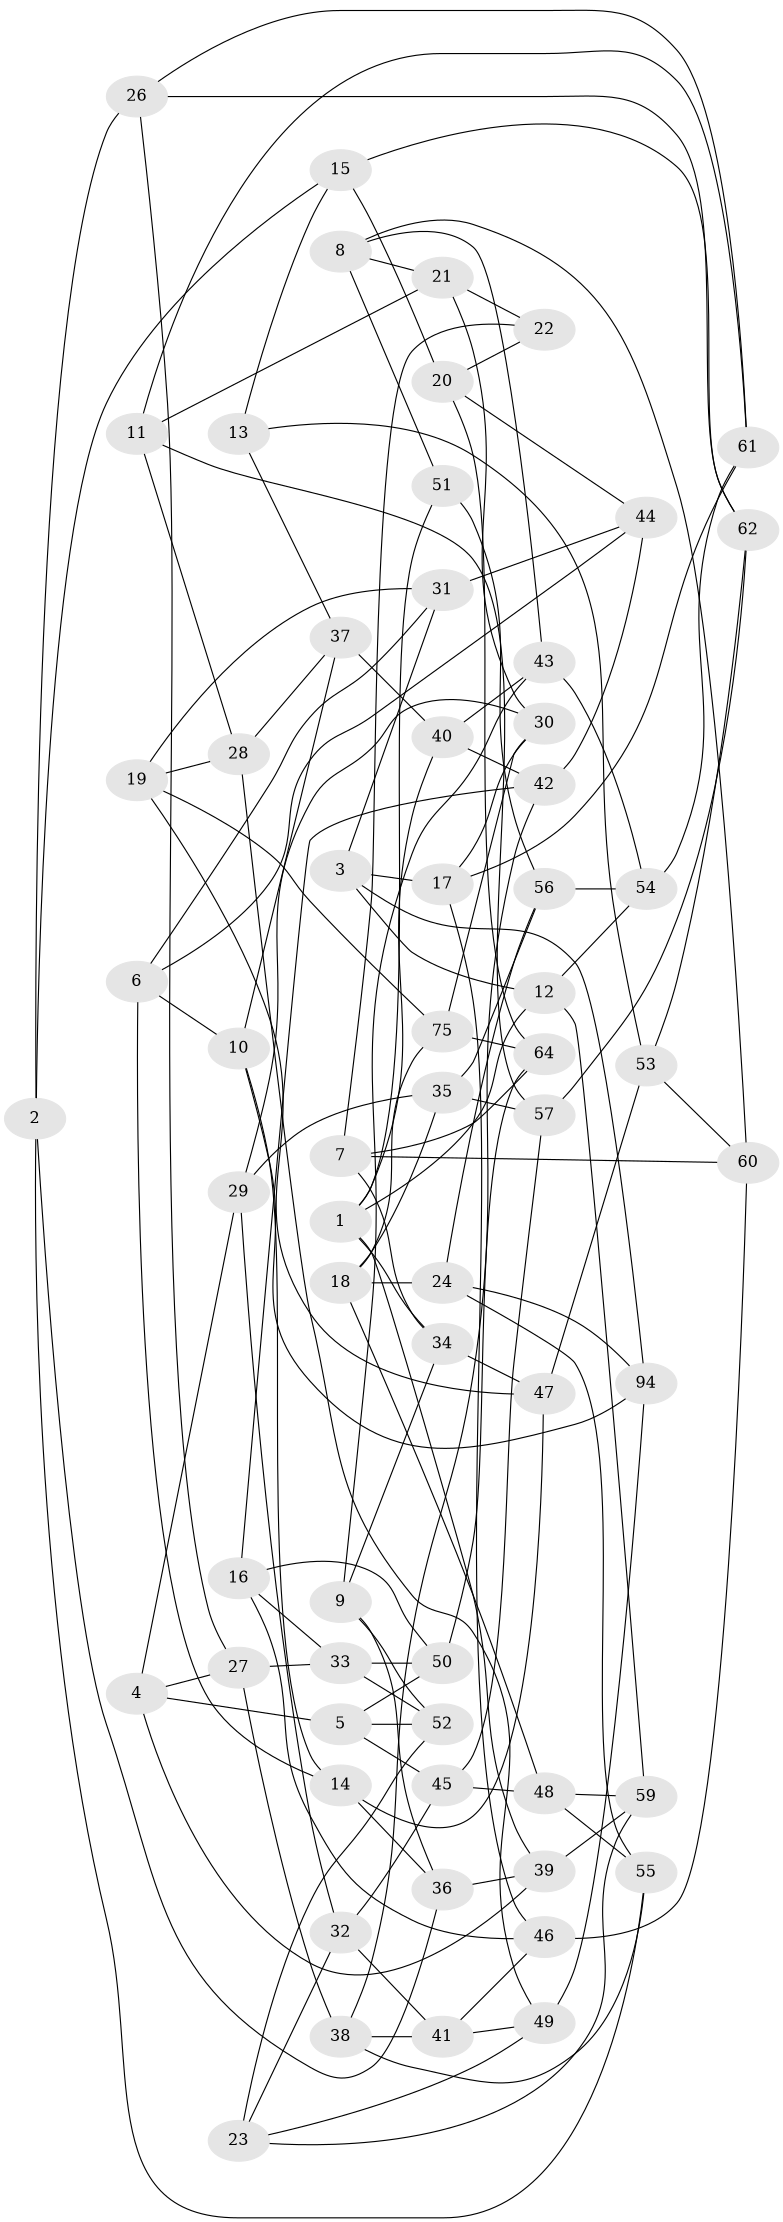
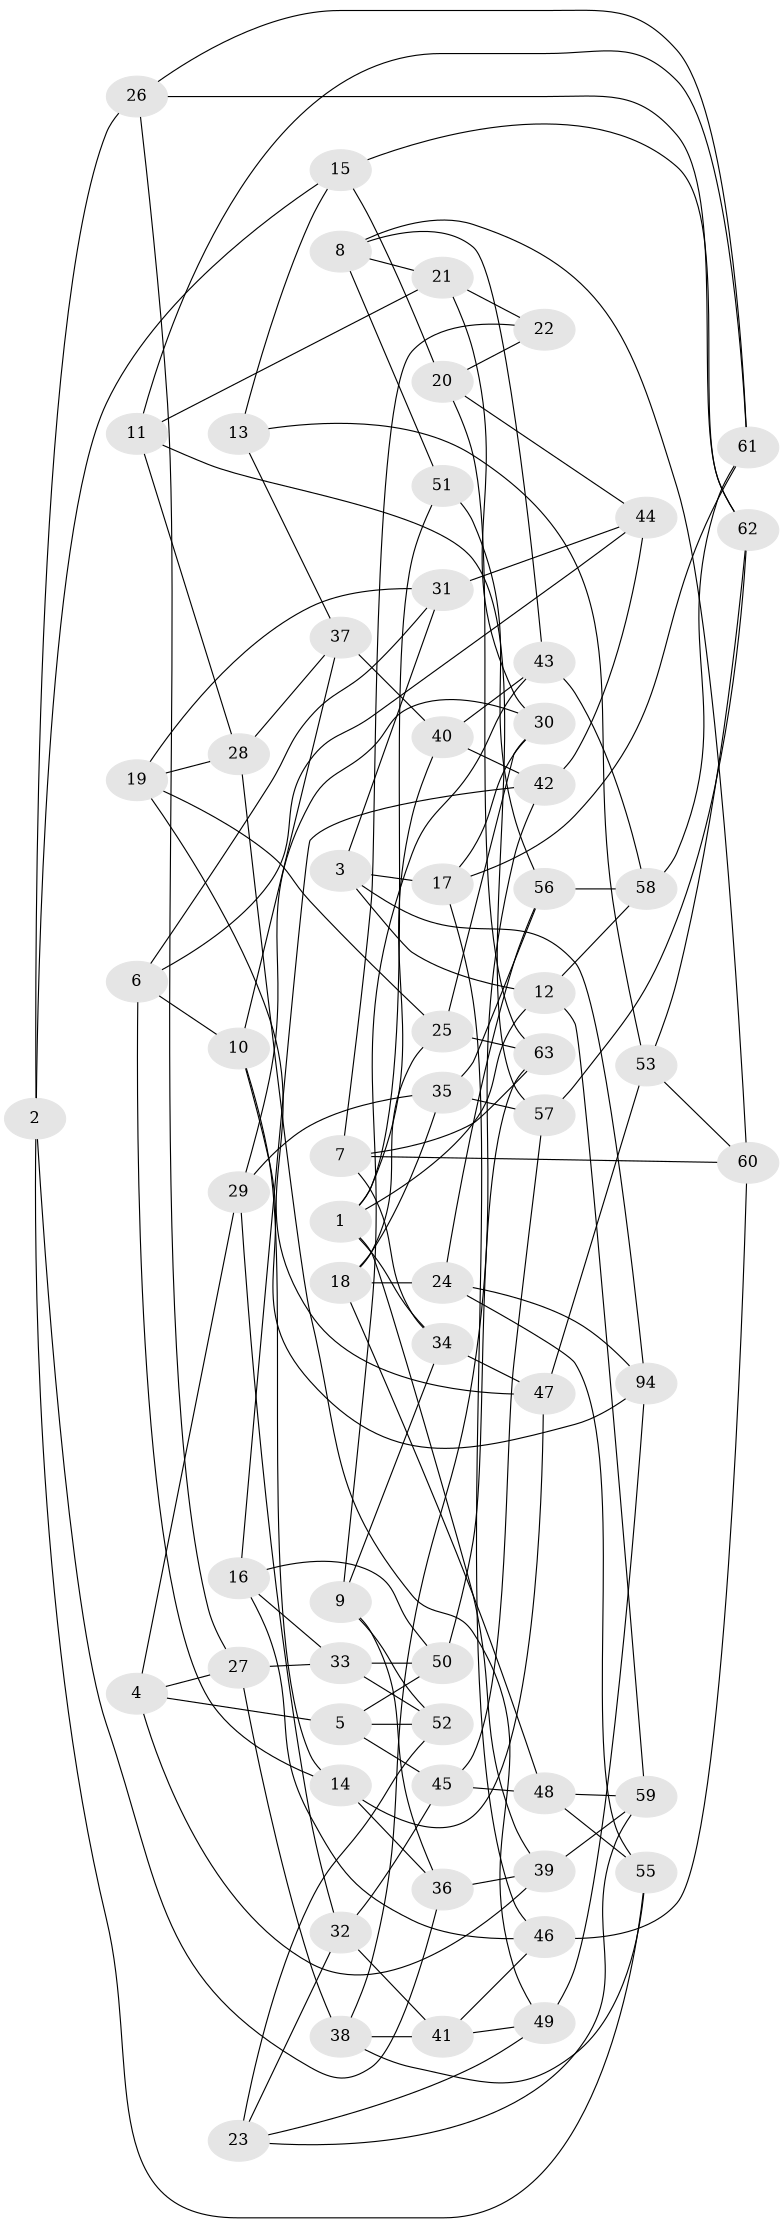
(646, 889) -> (646, 889)
(443, 1032) -> (443, 1032)
(544, 1054) -> (544, 1054)
